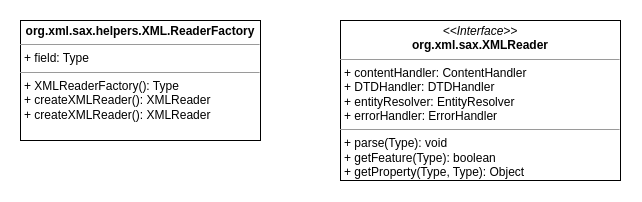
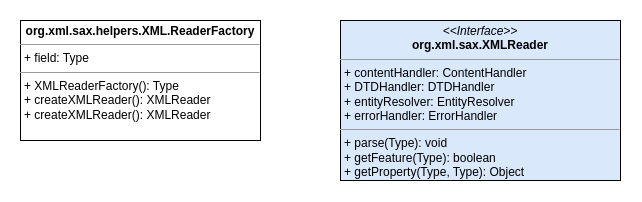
(481, 101) -> (481, 101)
